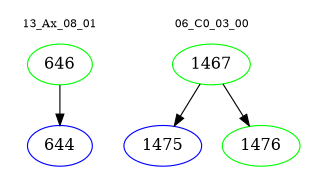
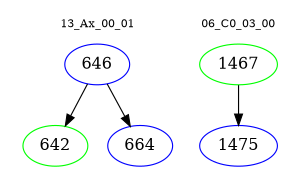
(60, 24) -> (98, 24)
(60, 64) -> (97, 64)
none -> (55, 146)
(60, 146) -> (140, 146)
(261, 146) -> none
